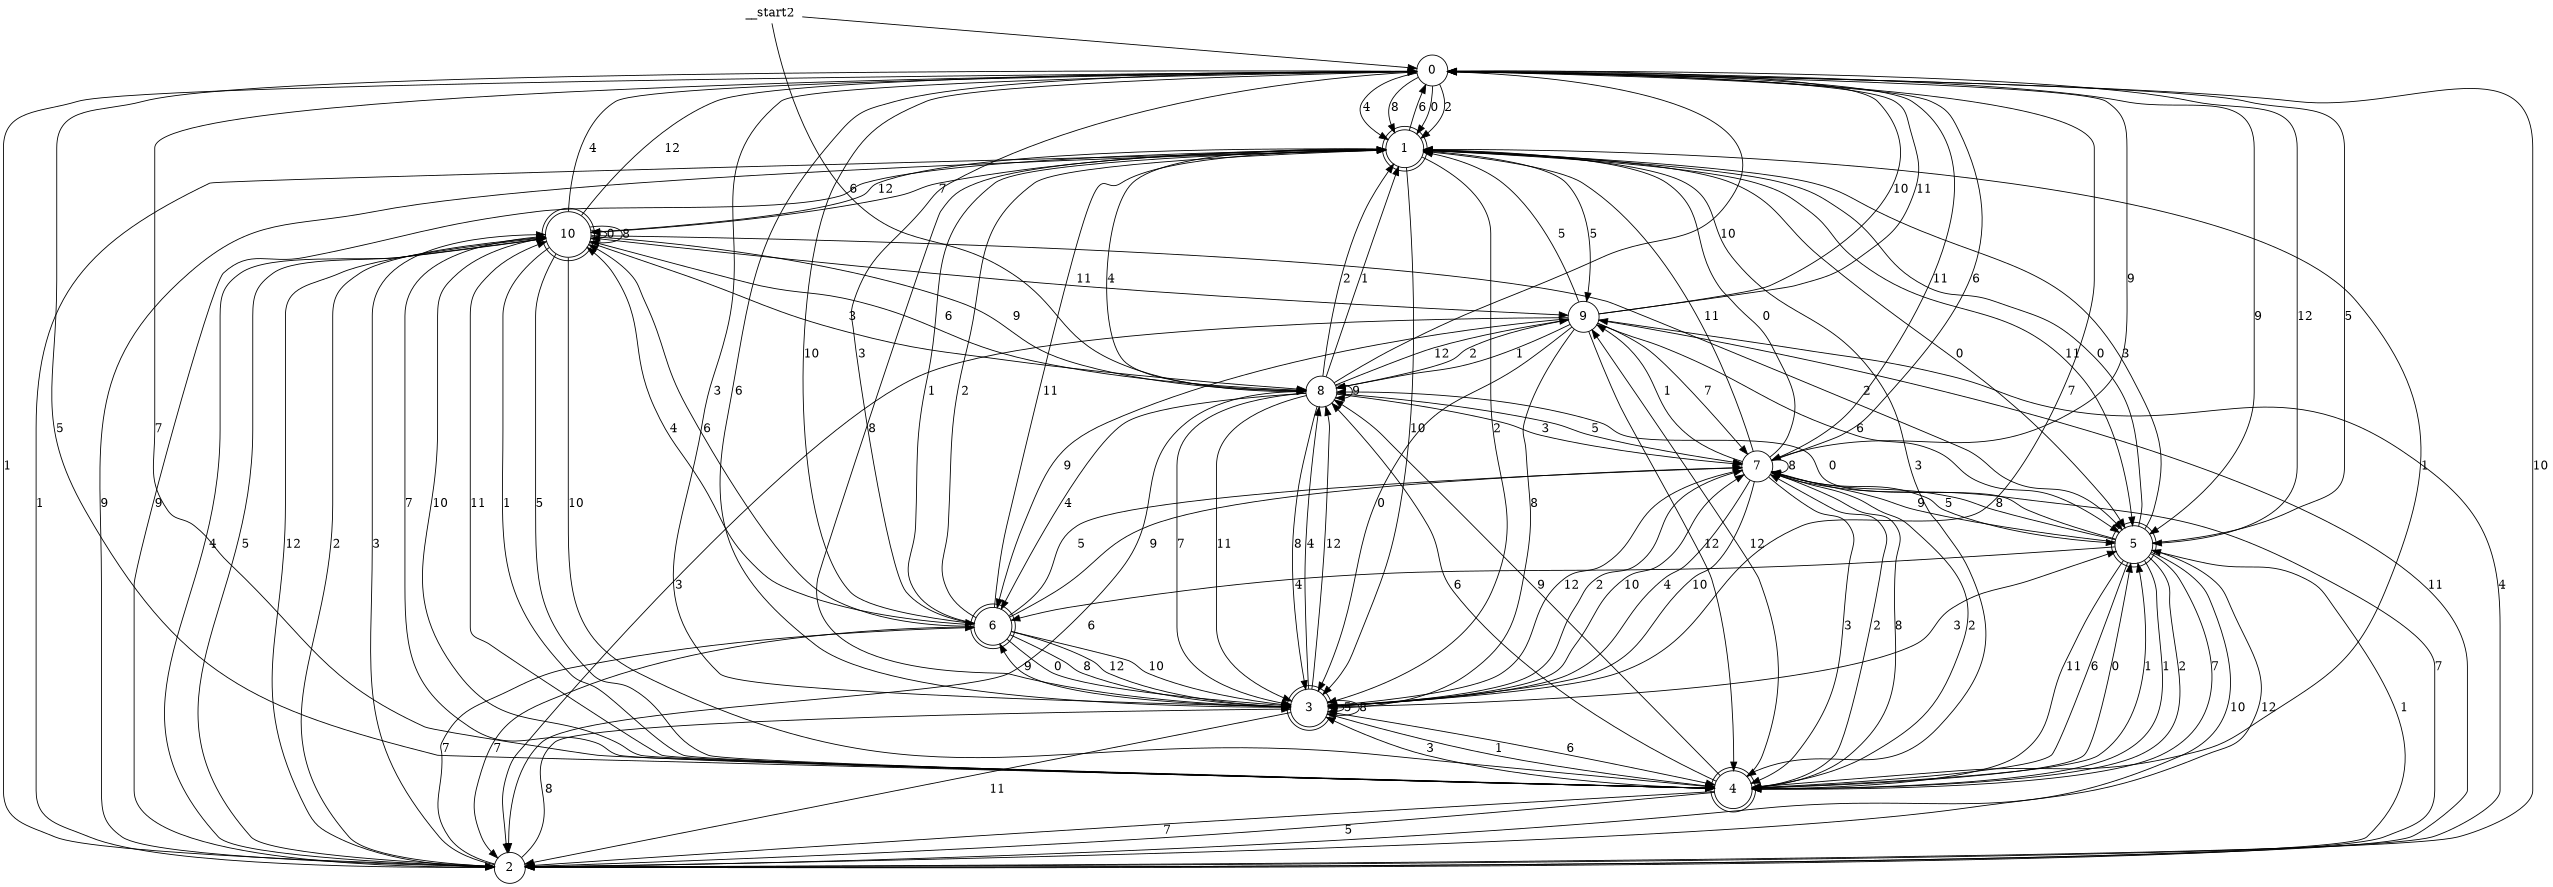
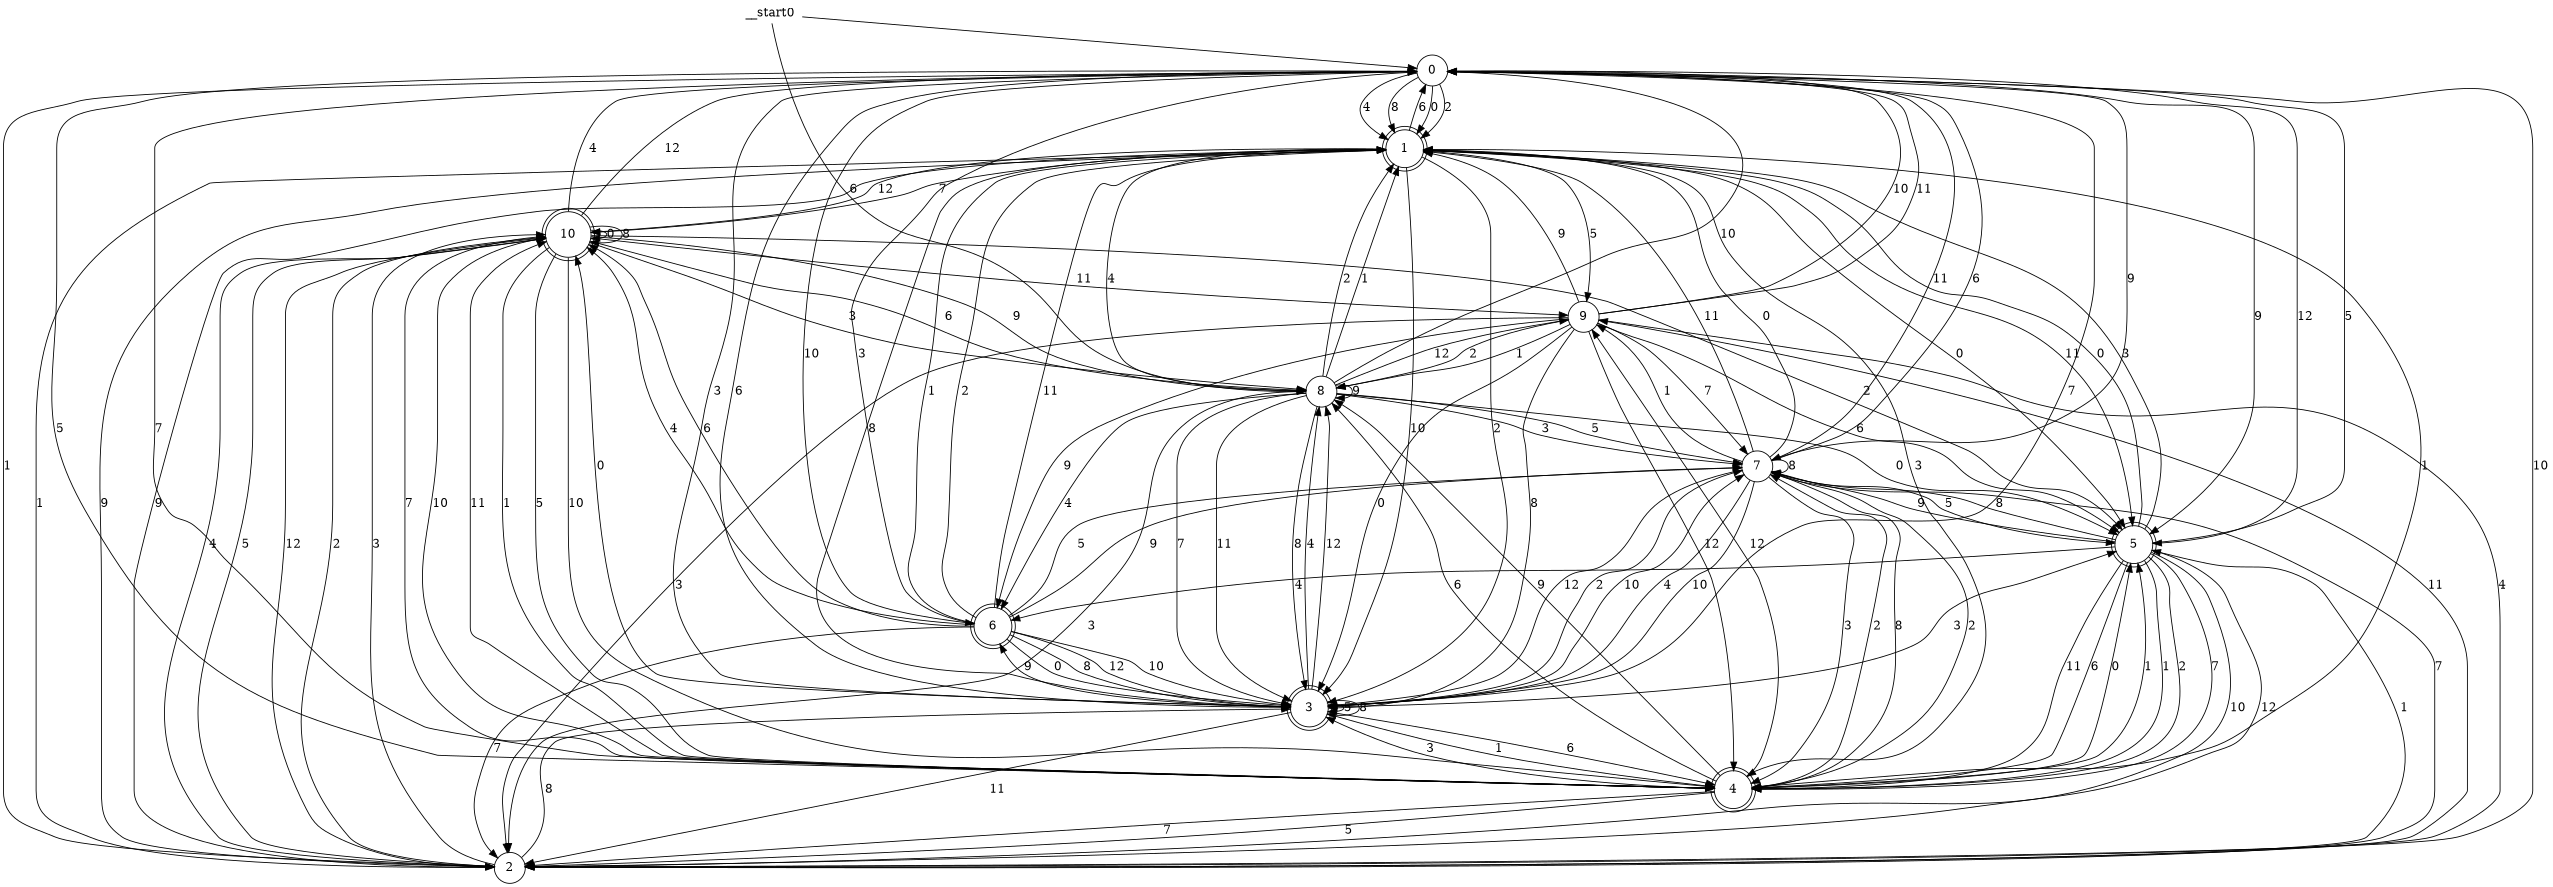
(770, 13) -> (770, 13)
(1562, 234) -> (1562, 234)
(1761, 442) -> (1712, 431)
(1092, 626) -> (1092, 626)
(633, 657) -> none
none -> (735, 684)
